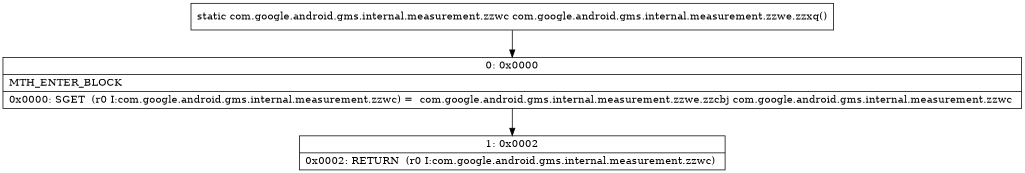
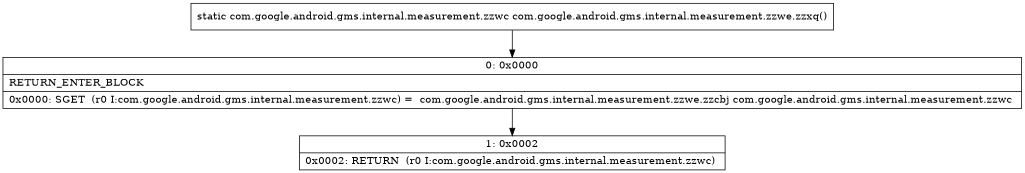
(66, 83) -> (77, 83)
